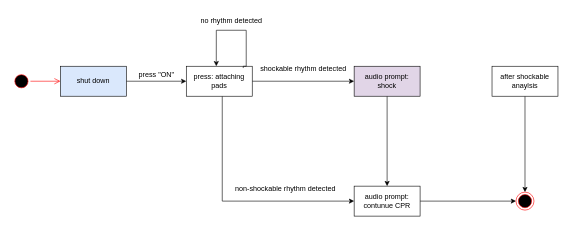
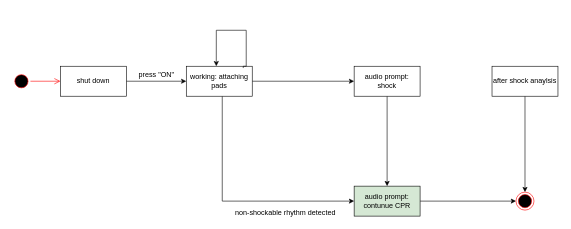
(231, 21) -> none
(303, 69) -> none
(93, 81) -> (93, 81)
(219, 81) -> (219, 81)
(387, 81) -> (387, 81)
(525, 81) -> (525, 81)
(285, 189) -> (285, 213)
(387, 201) -> (387, 201)
